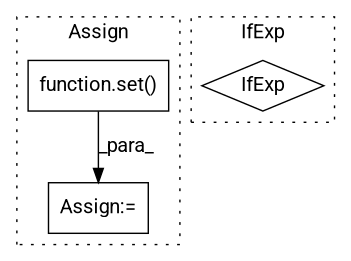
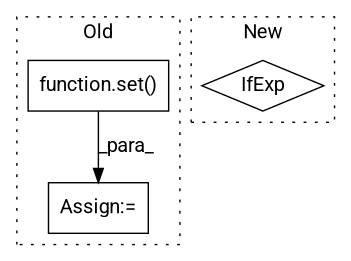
(98, 33) -> (98, 33)
(263, 33) -> (263, 33)
